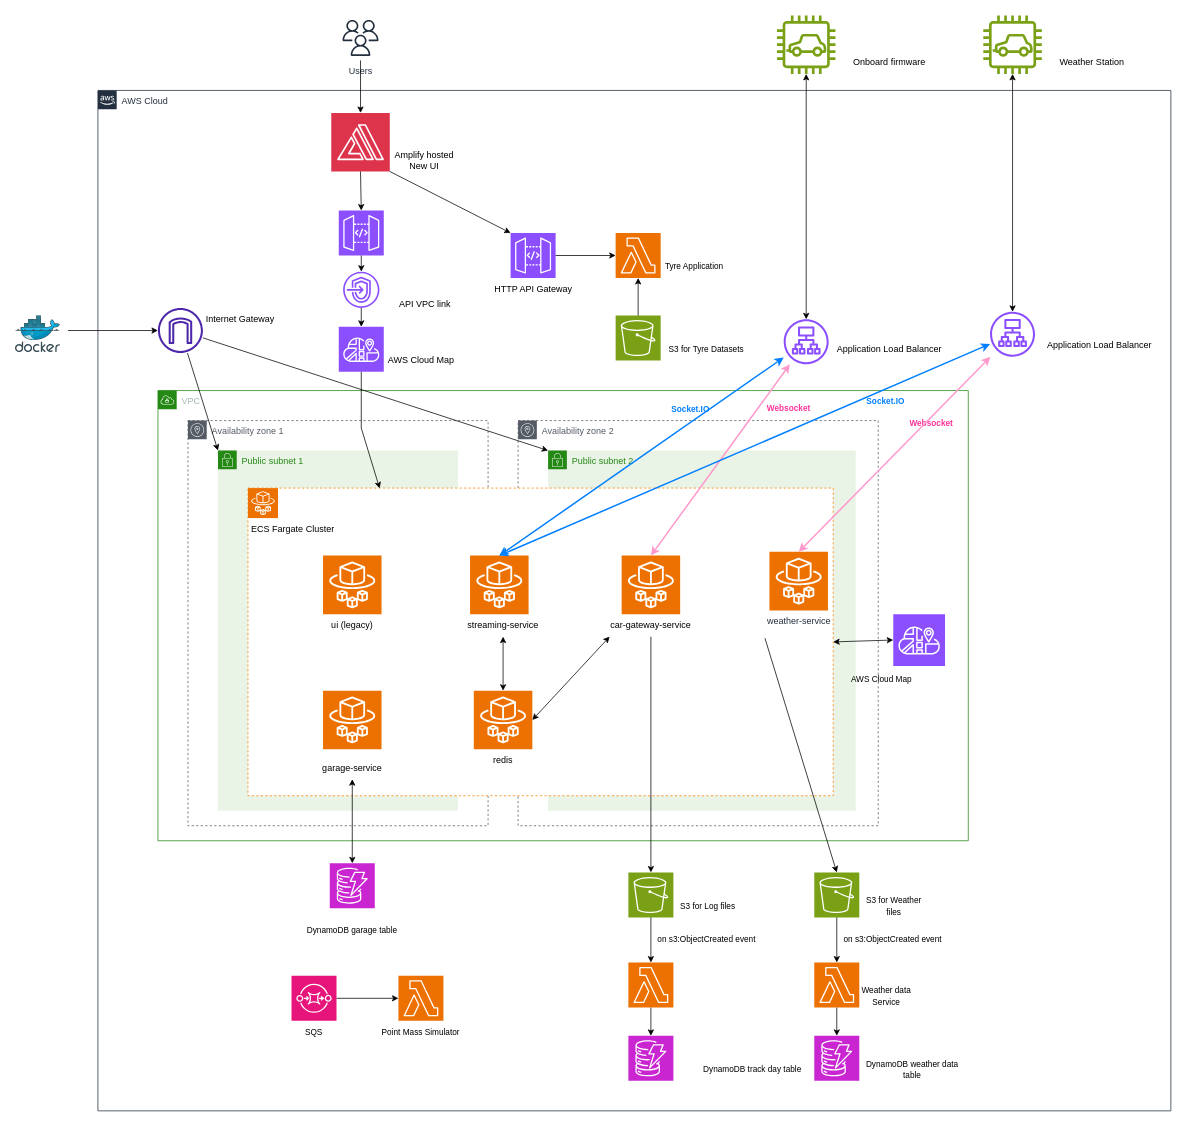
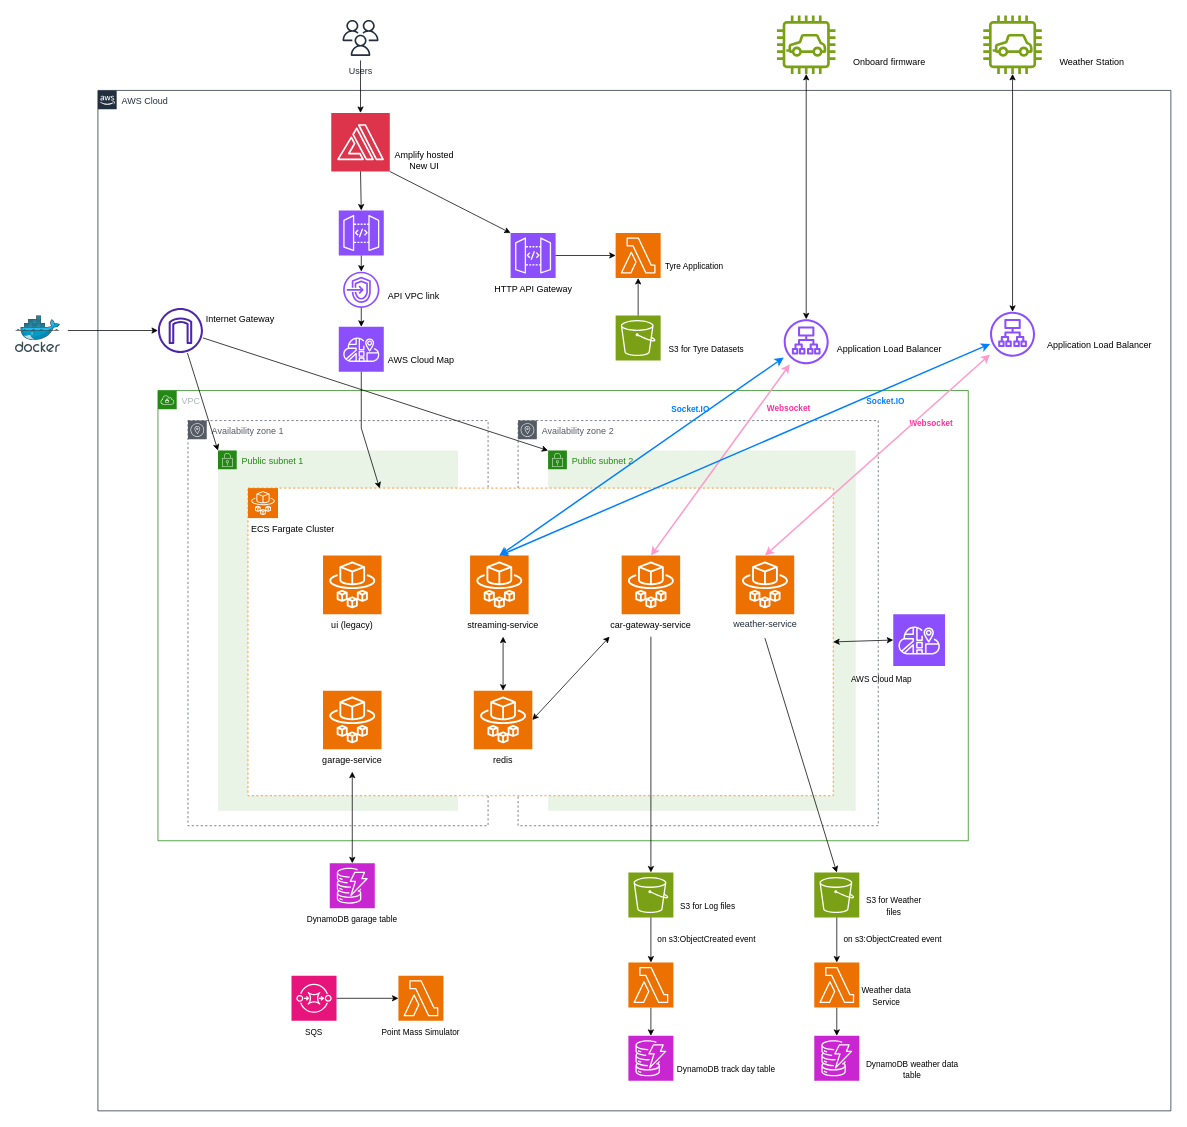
(425, 304) -> (414, 297)
(798, 581) -> (765, 585)
(352, 768) -> (352, 760)
(352, 930) -> (352, 919)
(752, 1069) -> (726, 1069)
